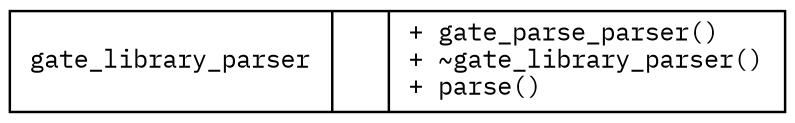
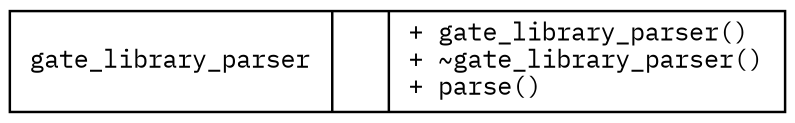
(565, 33) -> (580, 33)
